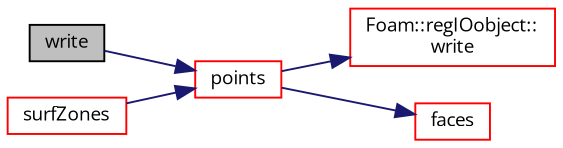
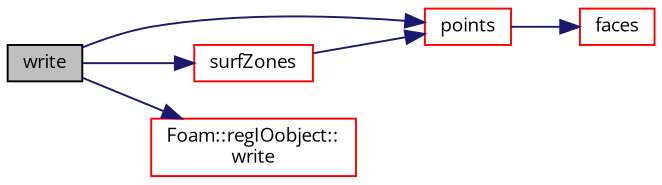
none -> (129, 63)
(306, 66) -> (123, 94)
